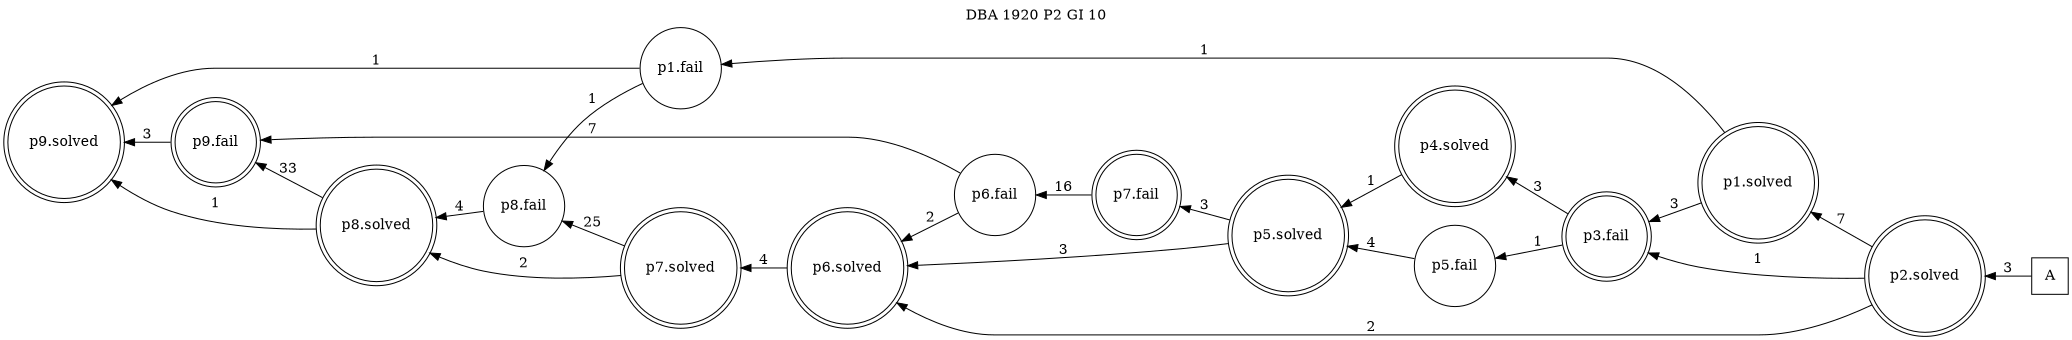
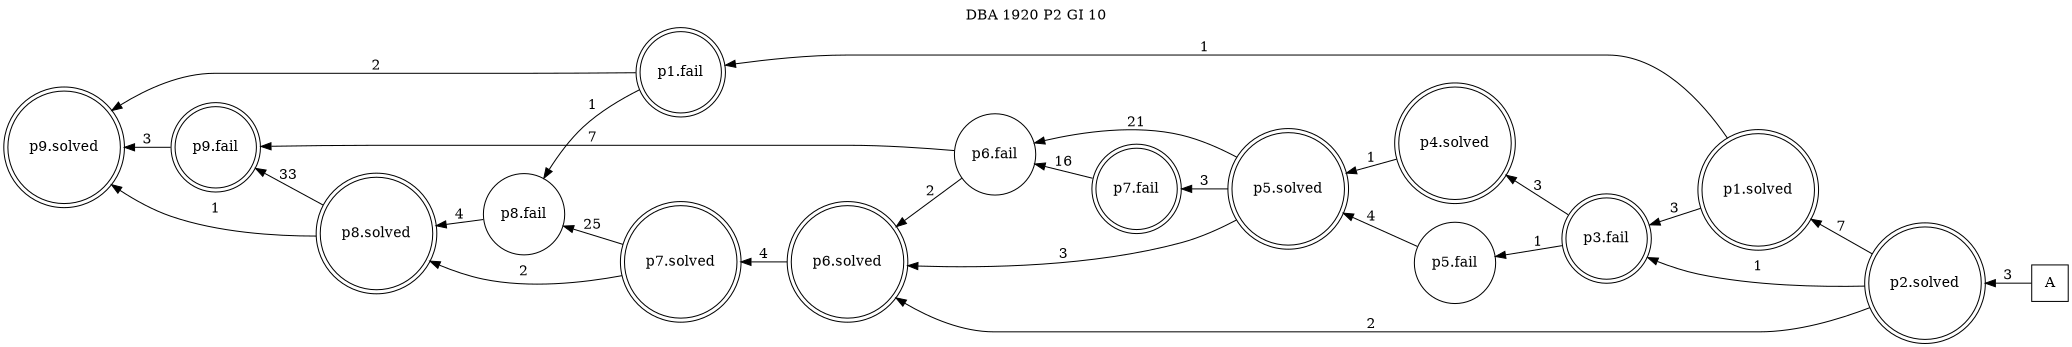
(376, 61) -> (376, 66)
(681, 68) -> (681, 72)
none -> (1143, 130)
